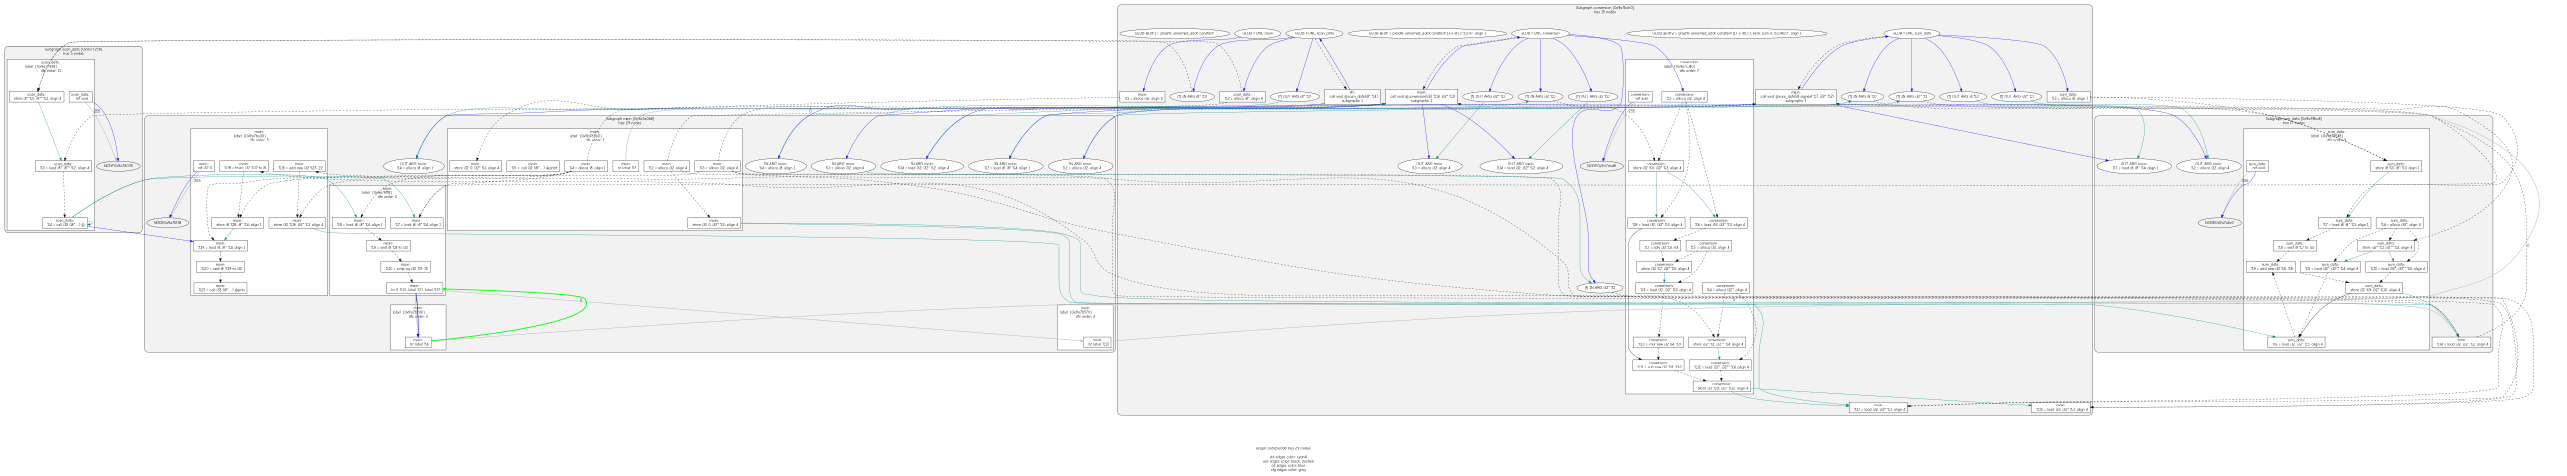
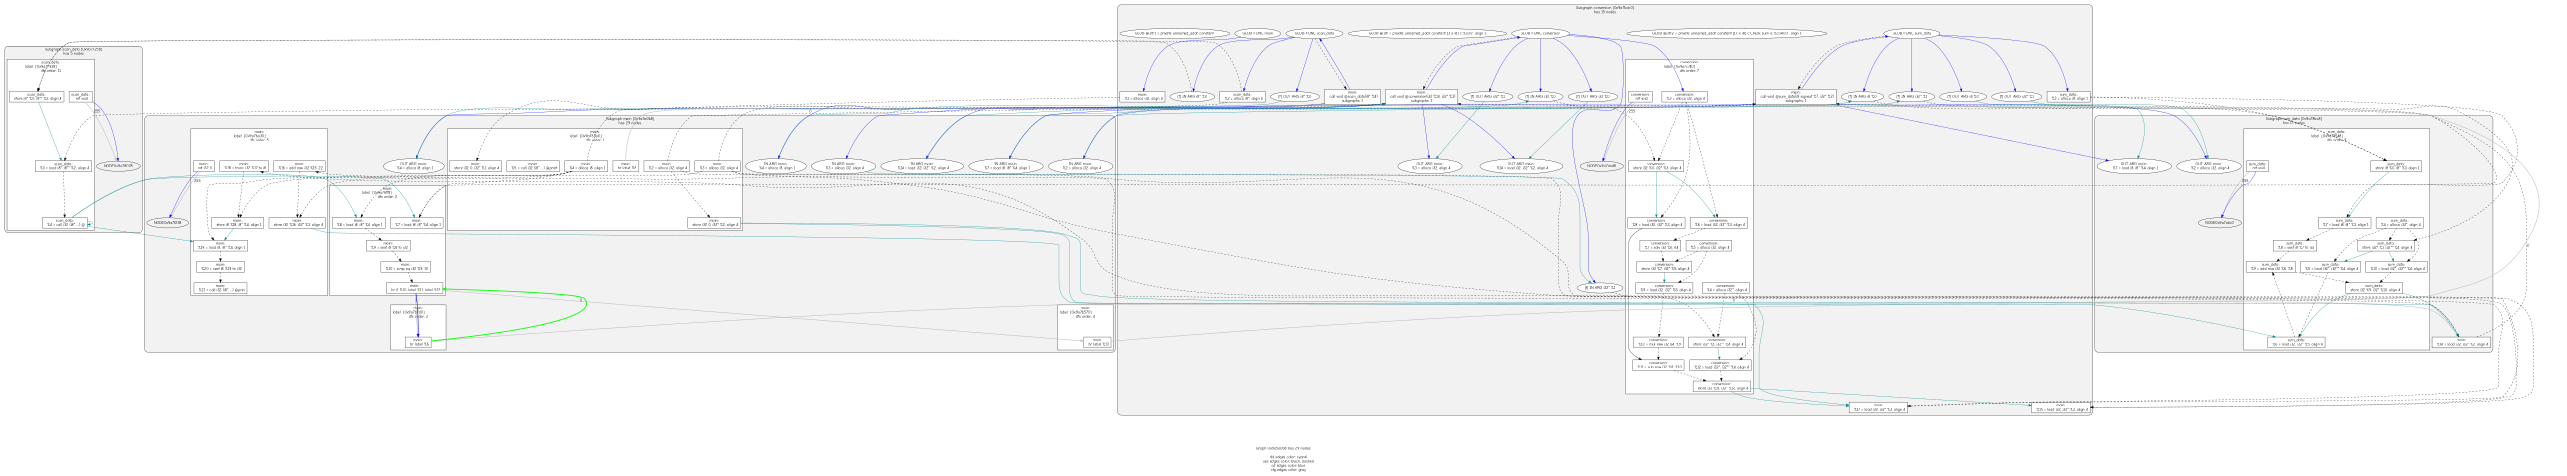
(1352, 97) -> (1352, 97)
(147, 235) -> (147, 235)
(2322, 309) -> (2322, 309)
